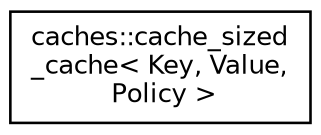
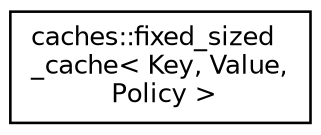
(160, 67) -> (160, 67)
